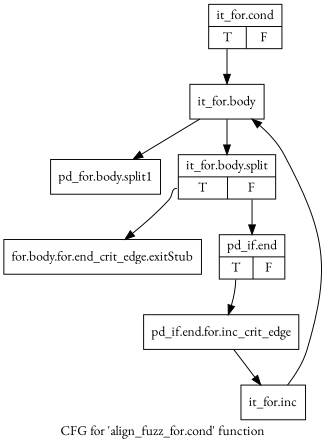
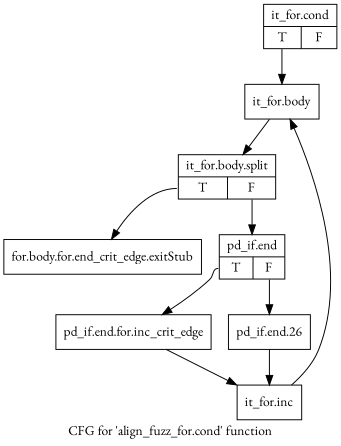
(106, 177) -> none
none -> (269, 332)
